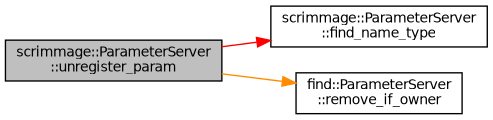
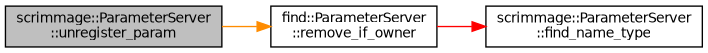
(239, 44) -> (454, 27)
